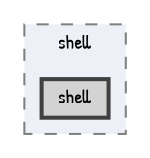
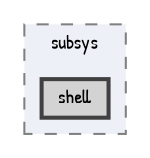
(75, 44) -> (75, 44)
